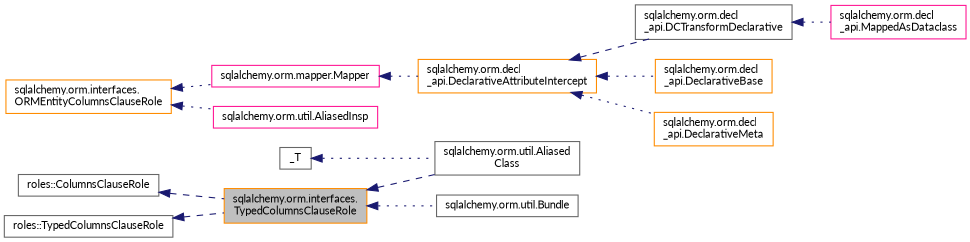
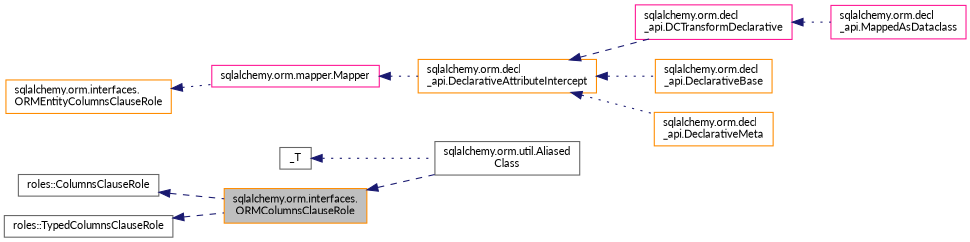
(714, 22) -> (714, 22)
(296, 117) -> none
(296, 206) -> (296, 206)
(507, 206) -> none
